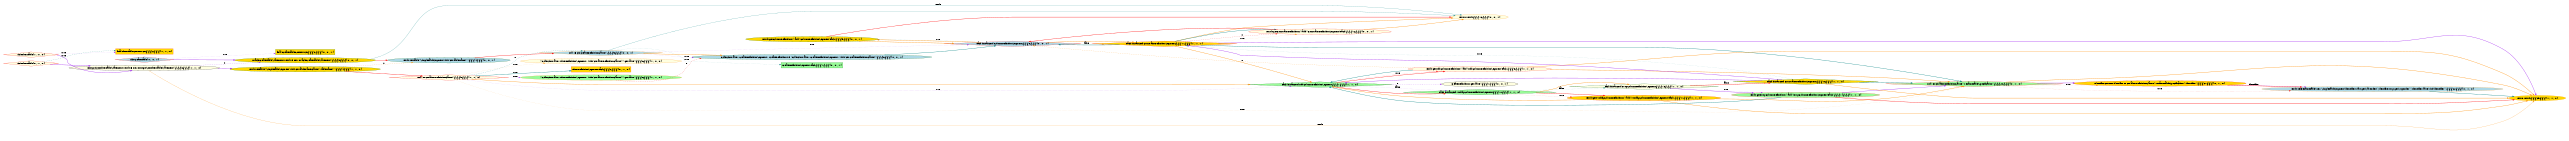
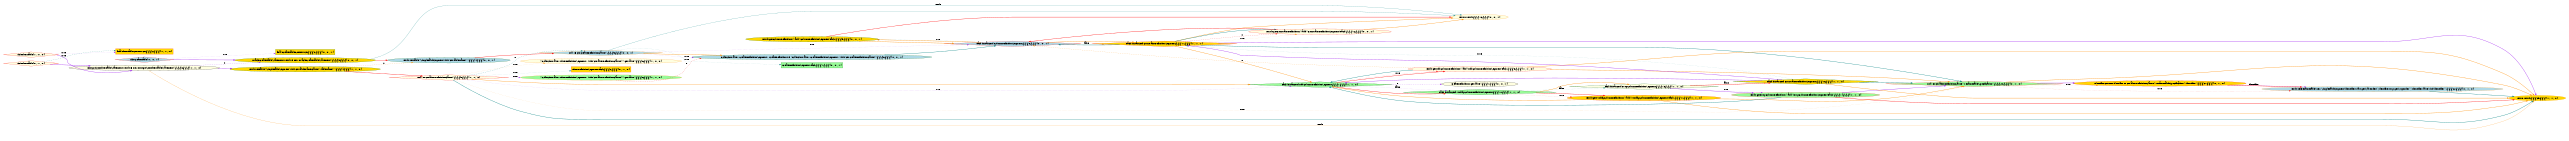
(522, 73) -> (522, 73)
none -> (1491, 119)
